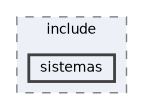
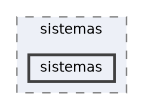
(72, 30) -> (72, 30)
